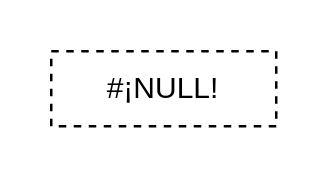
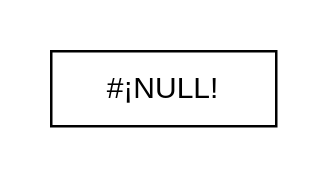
(164, 89) -> (164, 89)
